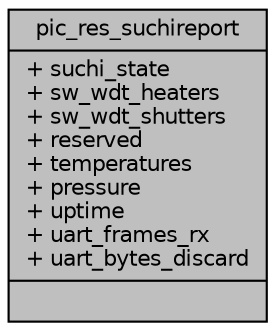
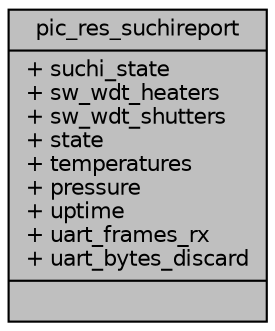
(85, 141) -> (66, 141)
